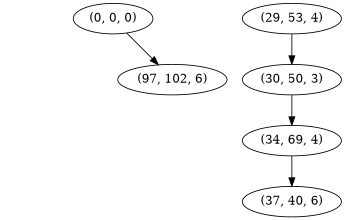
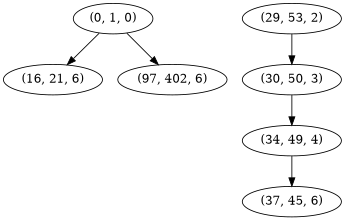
(113, 19) -> (113, 19)
(292, 19) -> (292, 19)
none -> (53, 80)
(172, 80) -> (172, 80)
(292, 141) -> (292, 141)
(292, 202) -> (292, 202)
